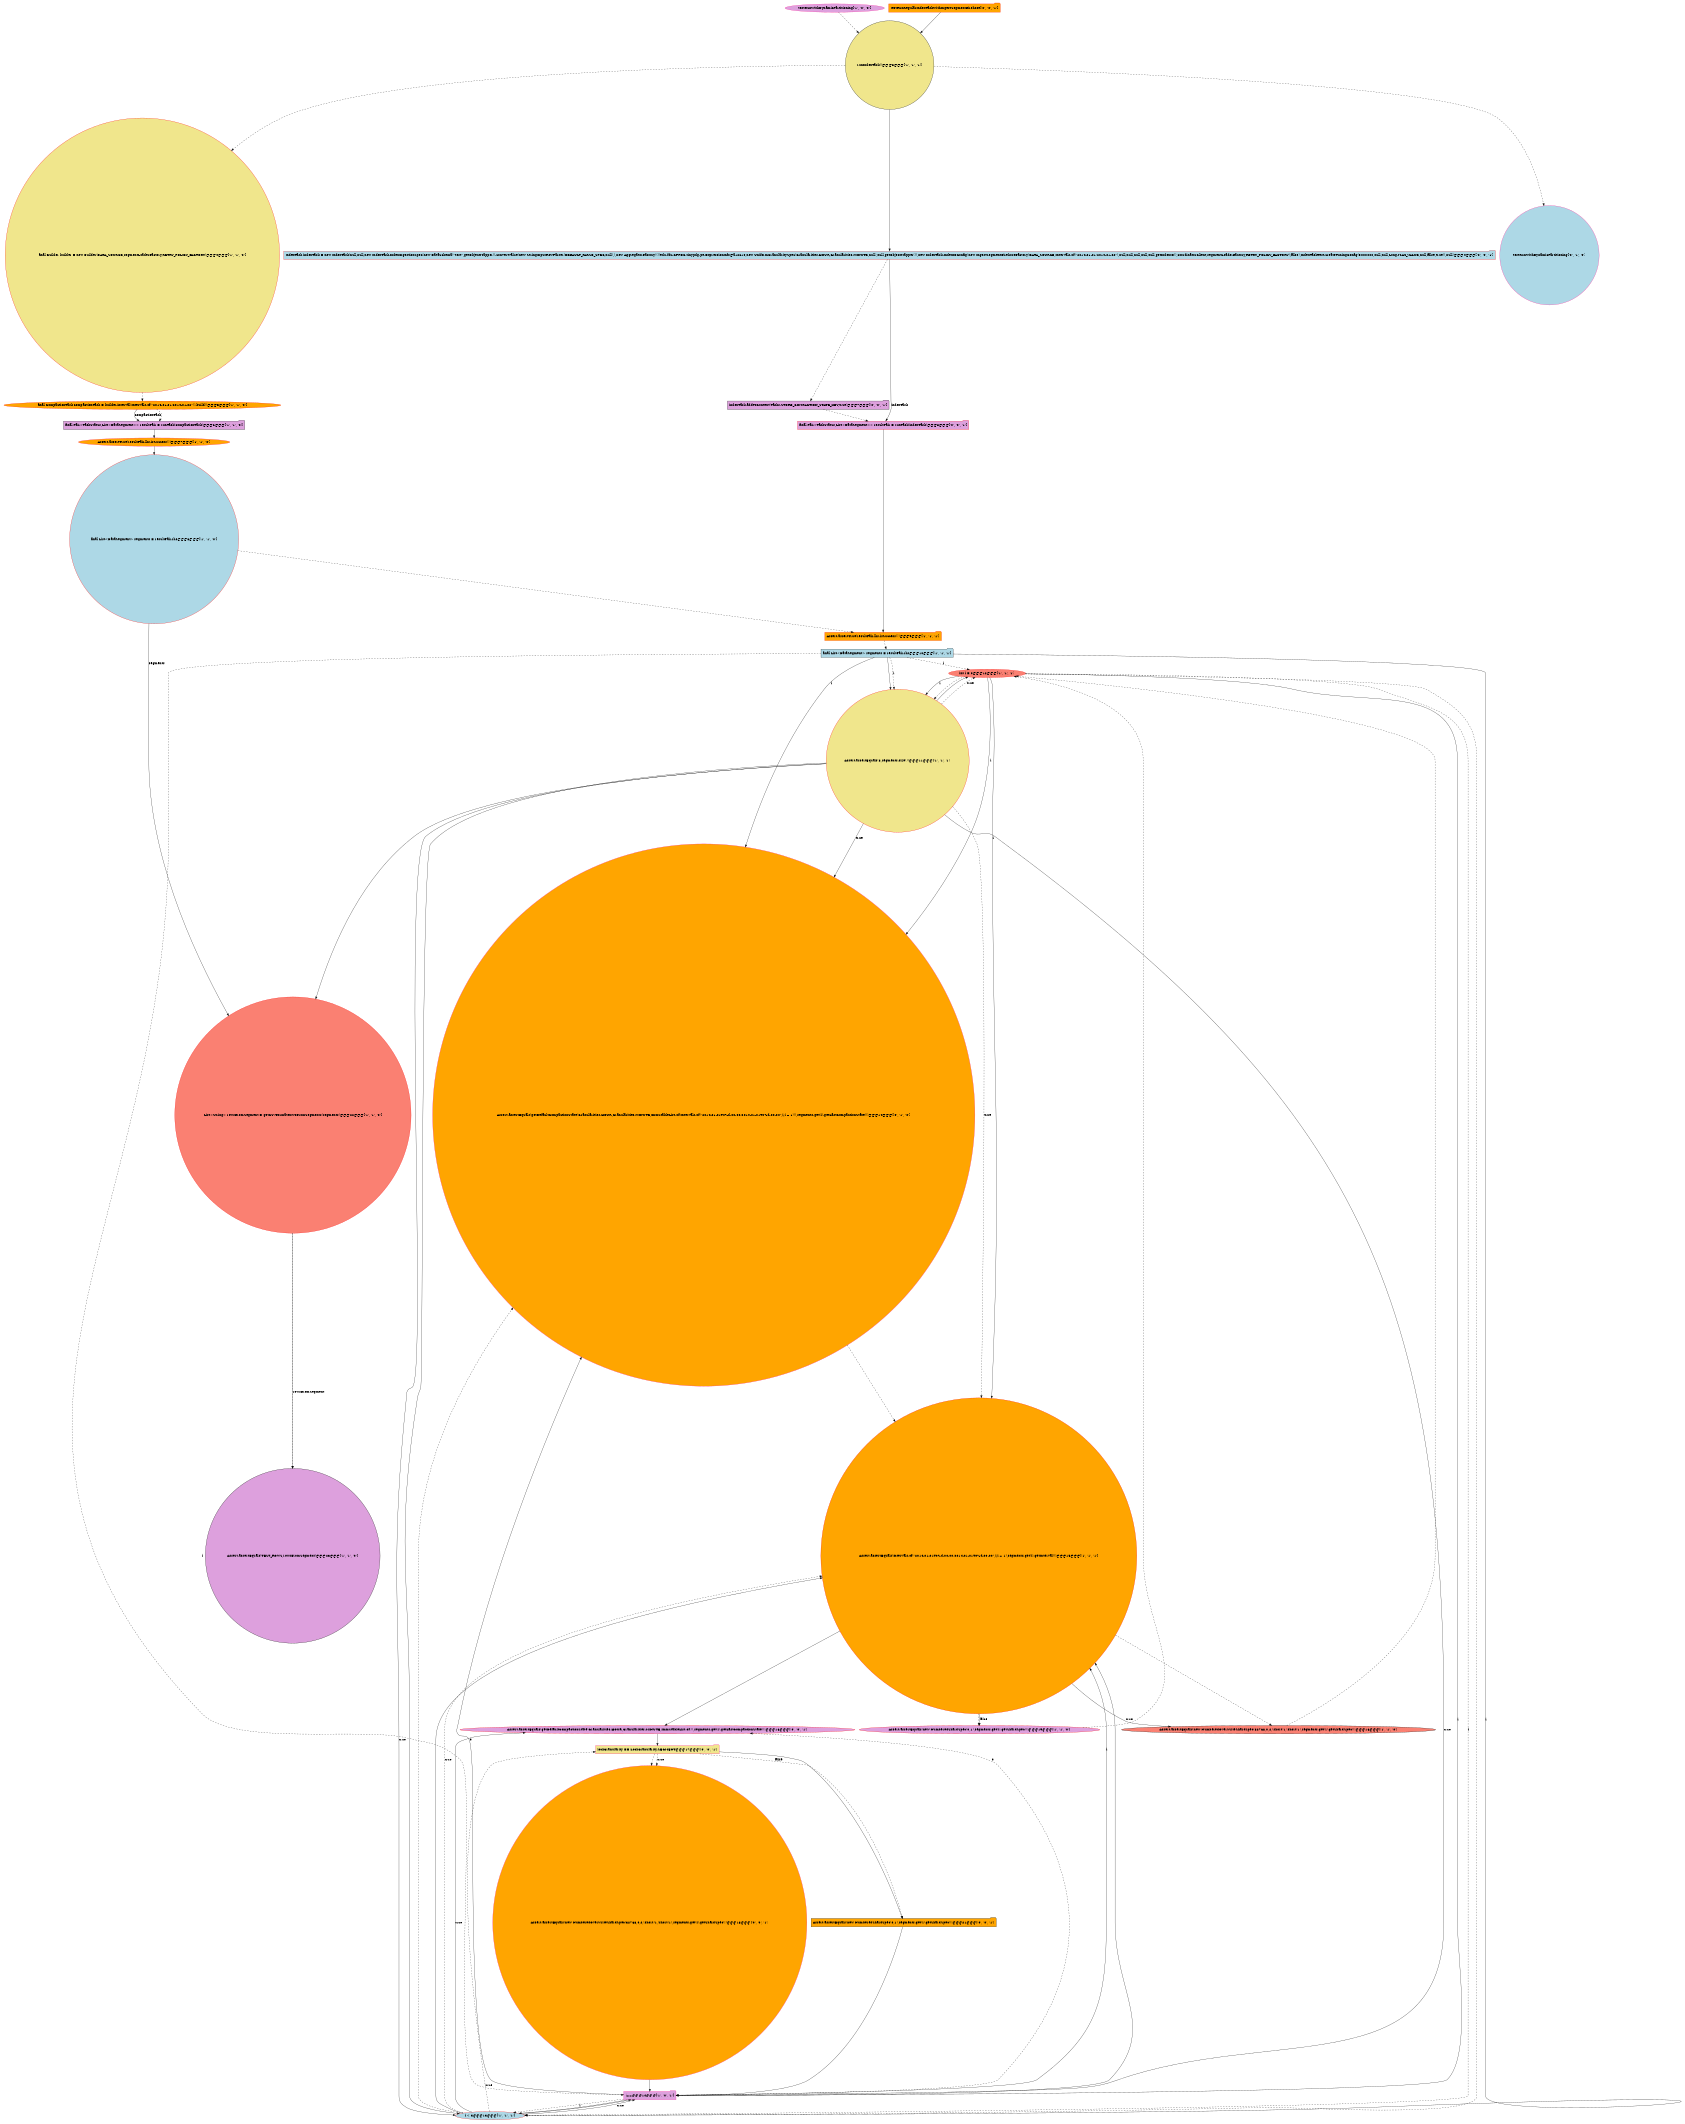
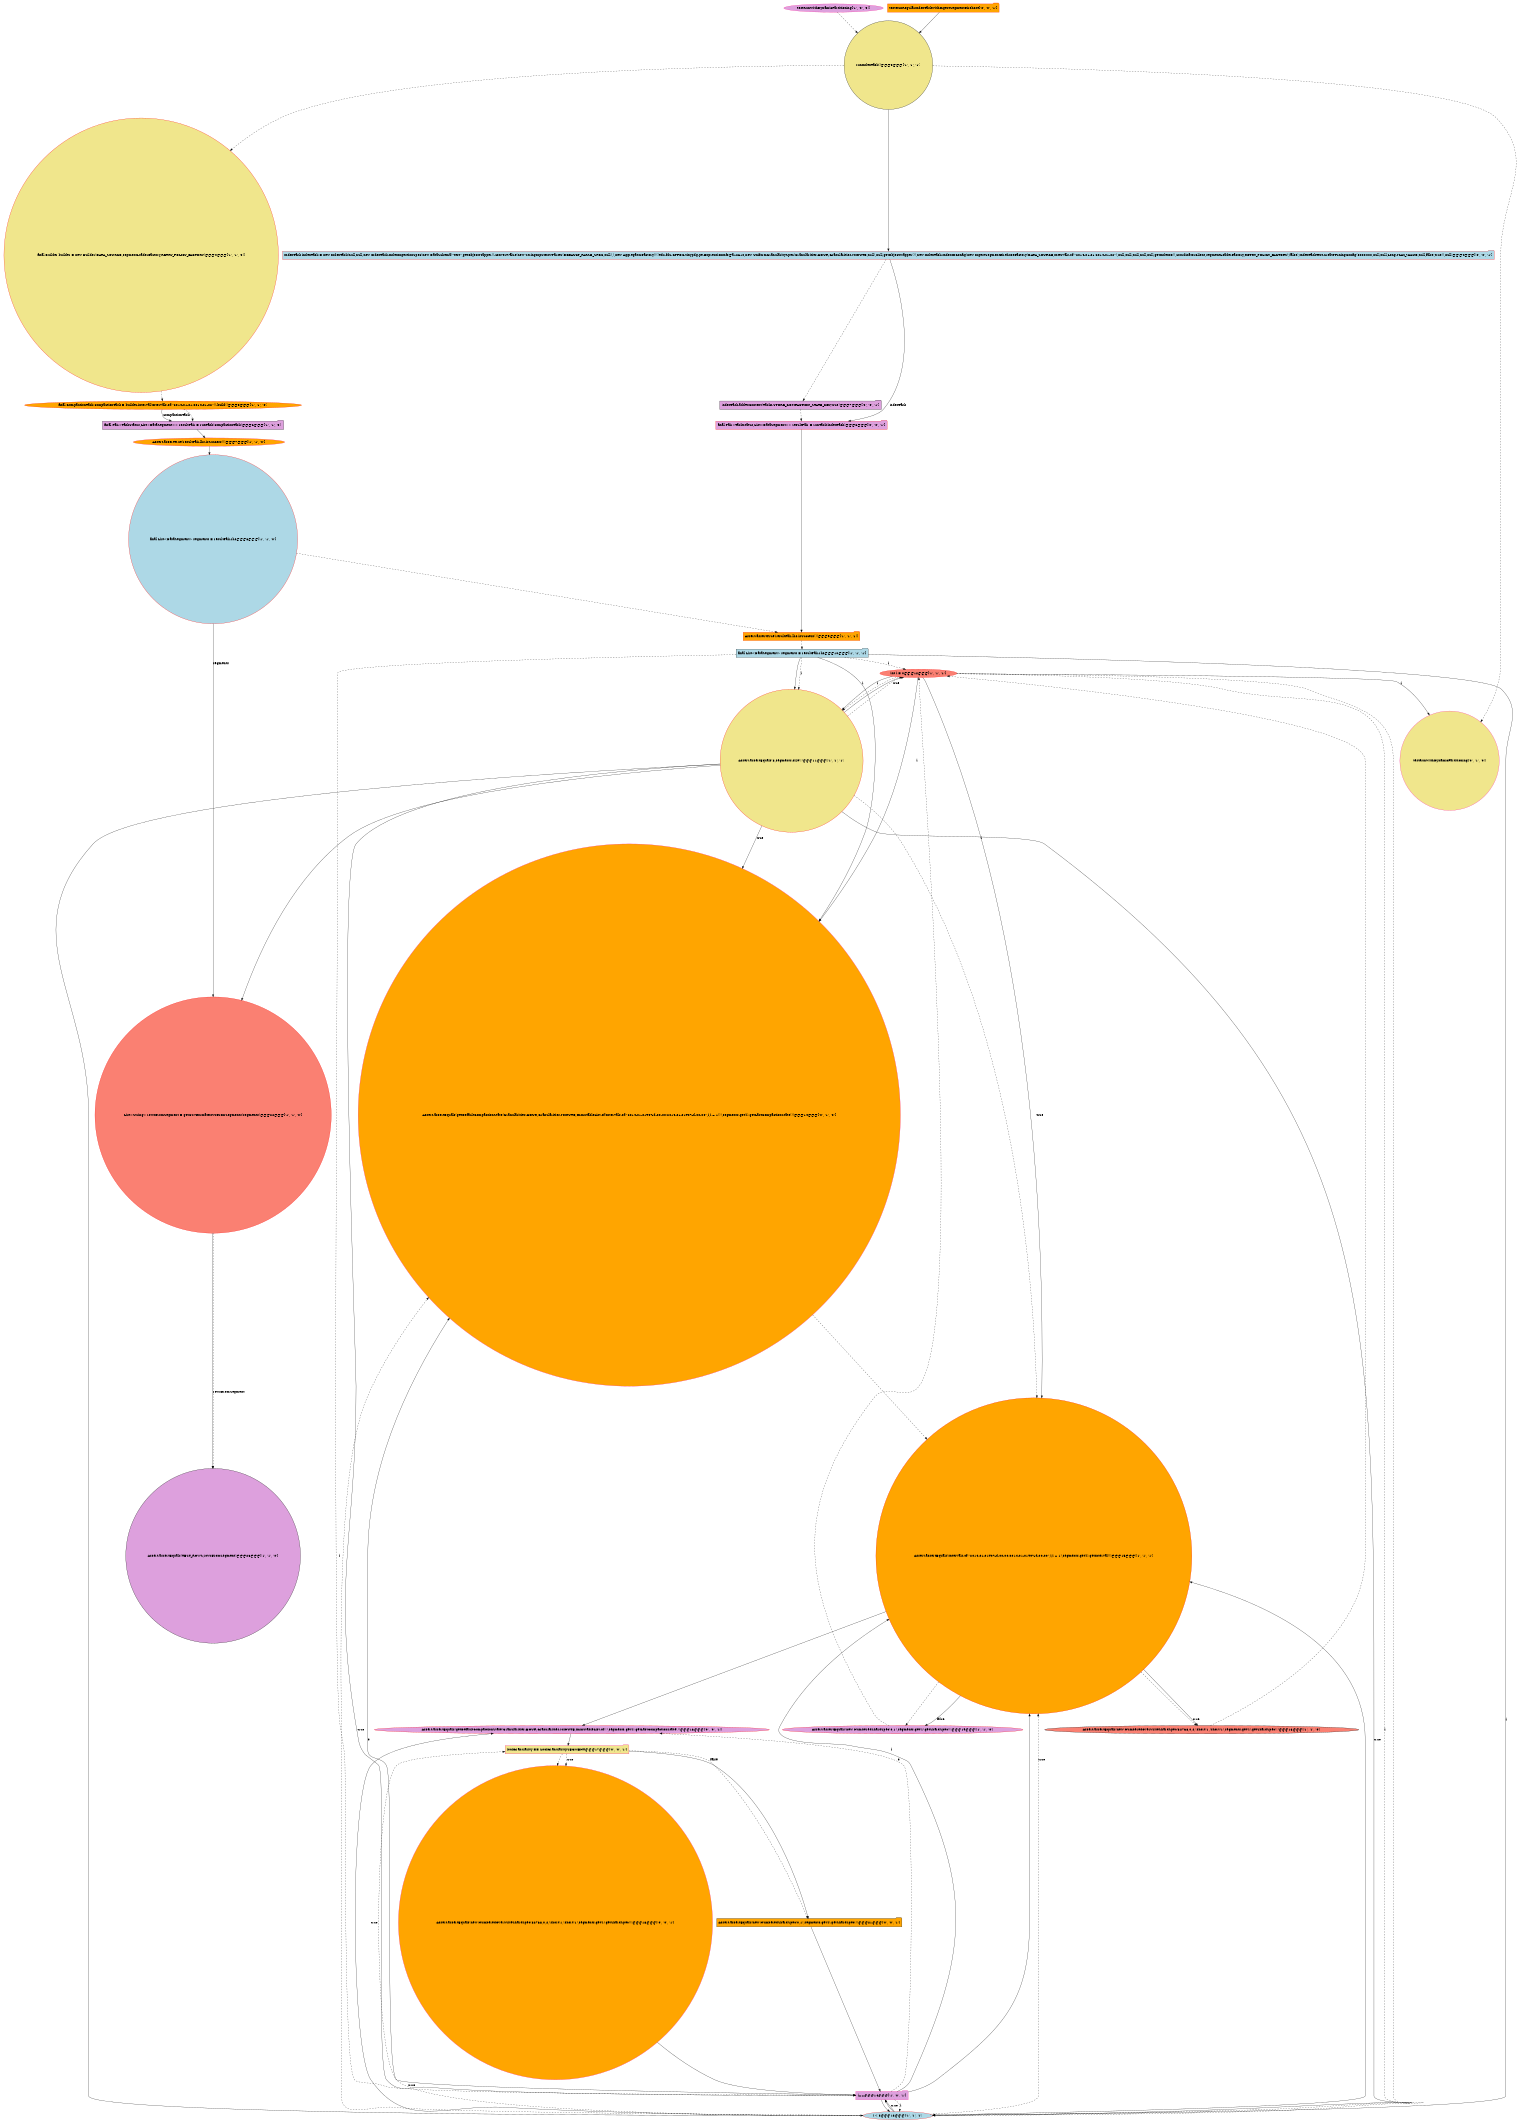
(1549, 255) -> (1450, 761)
(1457, 1572) -> (1199, 676)
